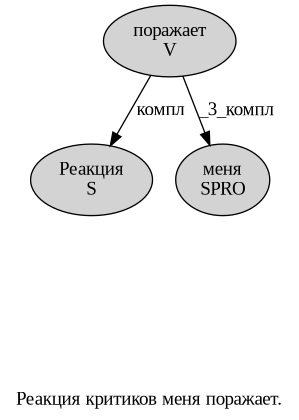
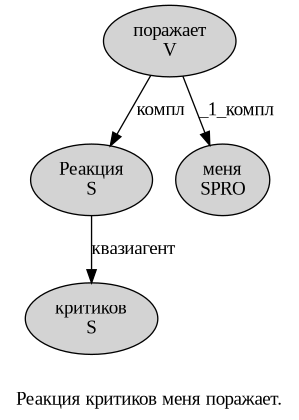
(237, 110) -> (237, 110)
none -> (92, 319)
